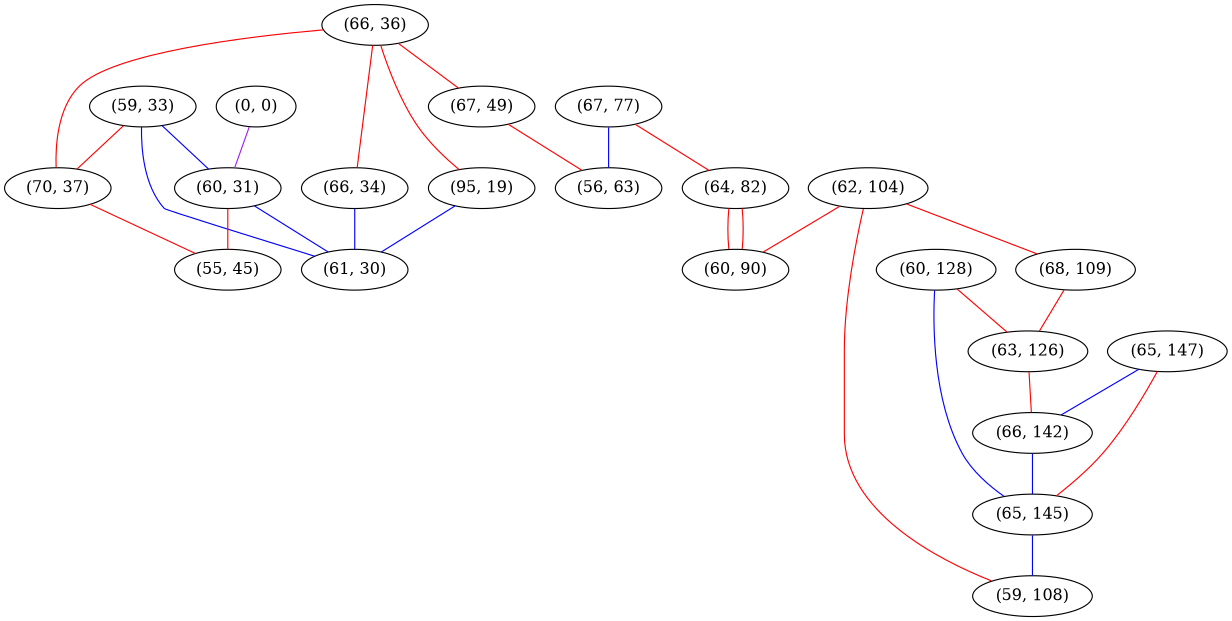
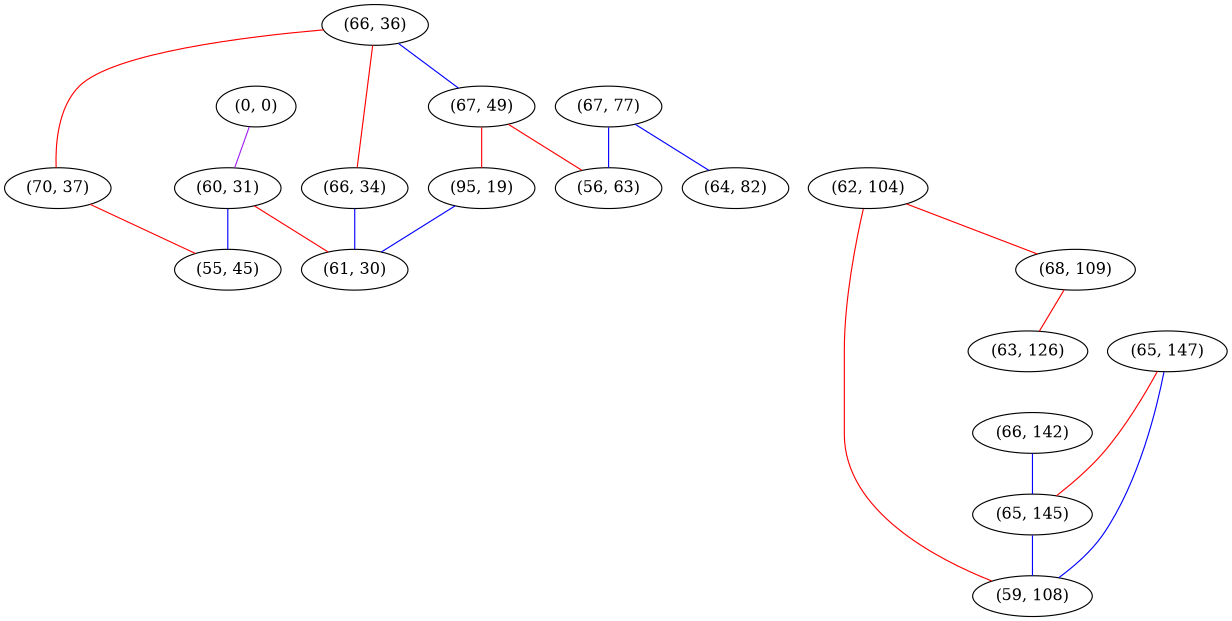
(429, 66) -> (429, 66)
(143, 107) -> none
(410, 114) -> (482, 147)
(672, 147) -> (672, 147)
(228, 222) -> (228, 229)
(291, 229) -> (291, 229)
(736, 270) -> none
(936, 270) -> none
(1030, 392) -> none
(1100, 392) -> (1130, 485)
